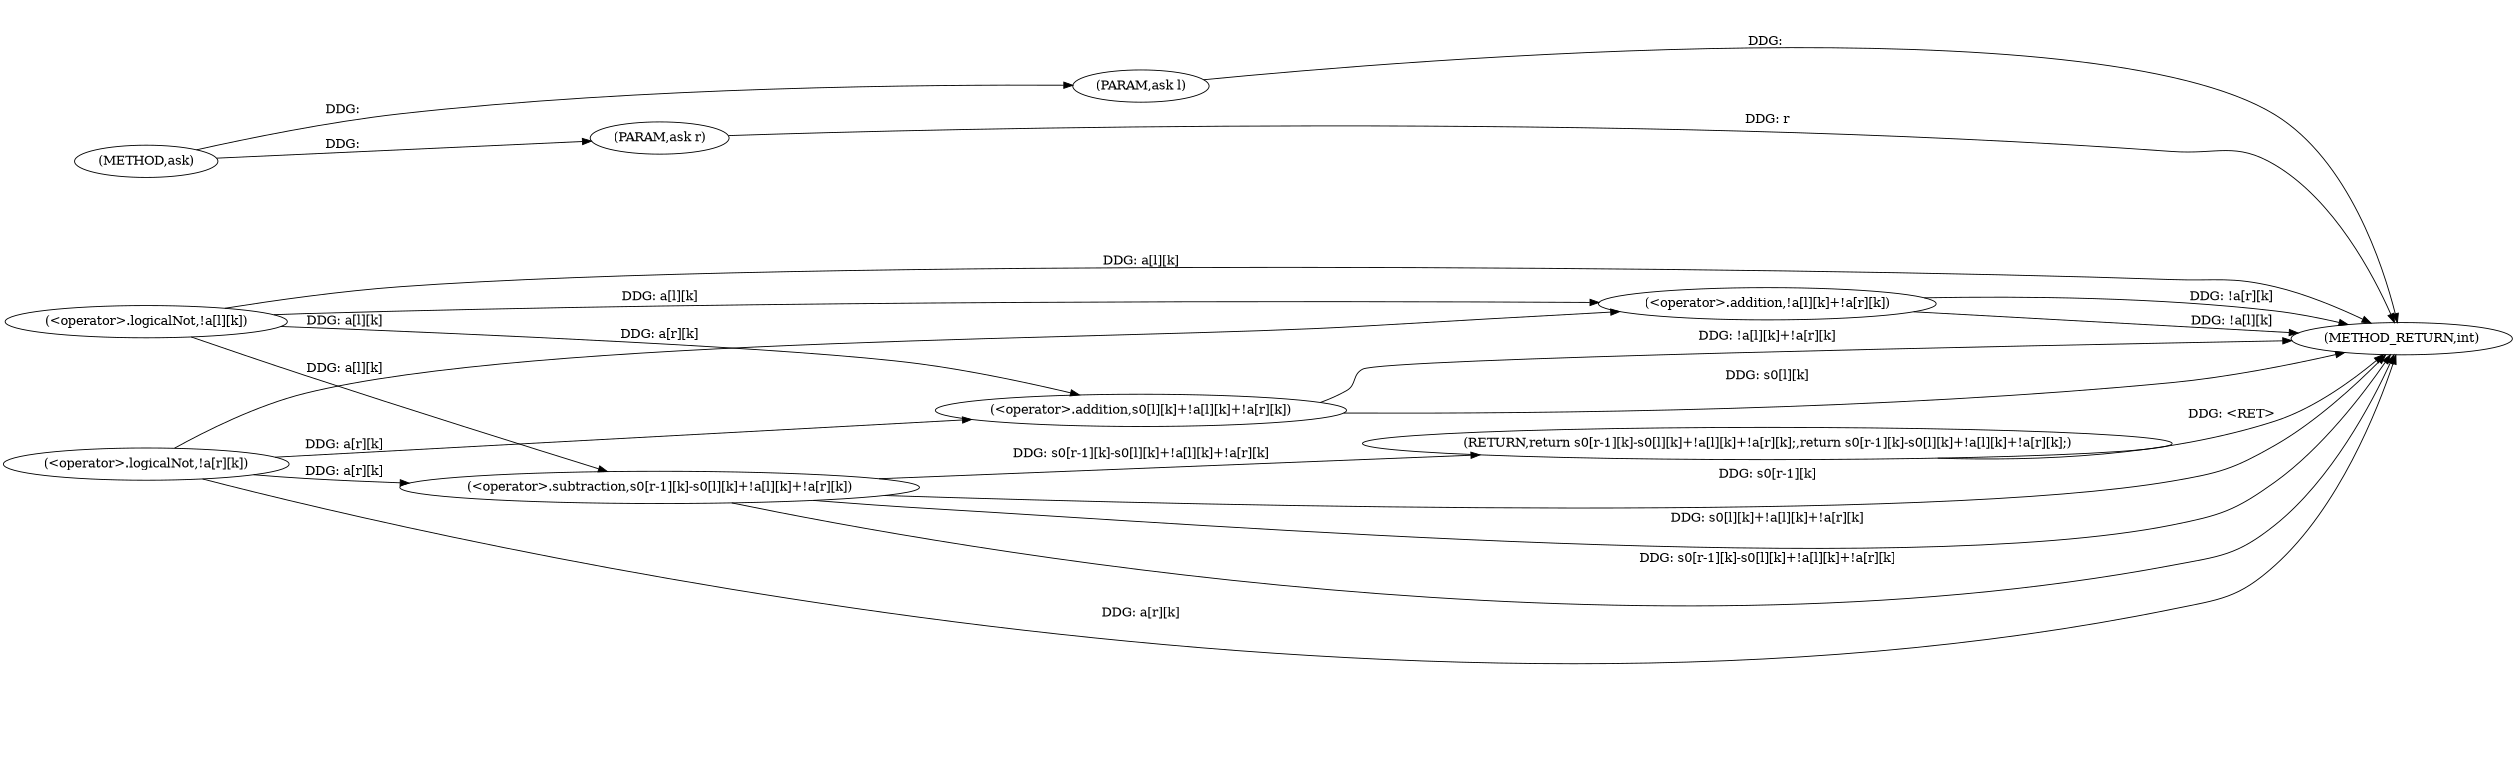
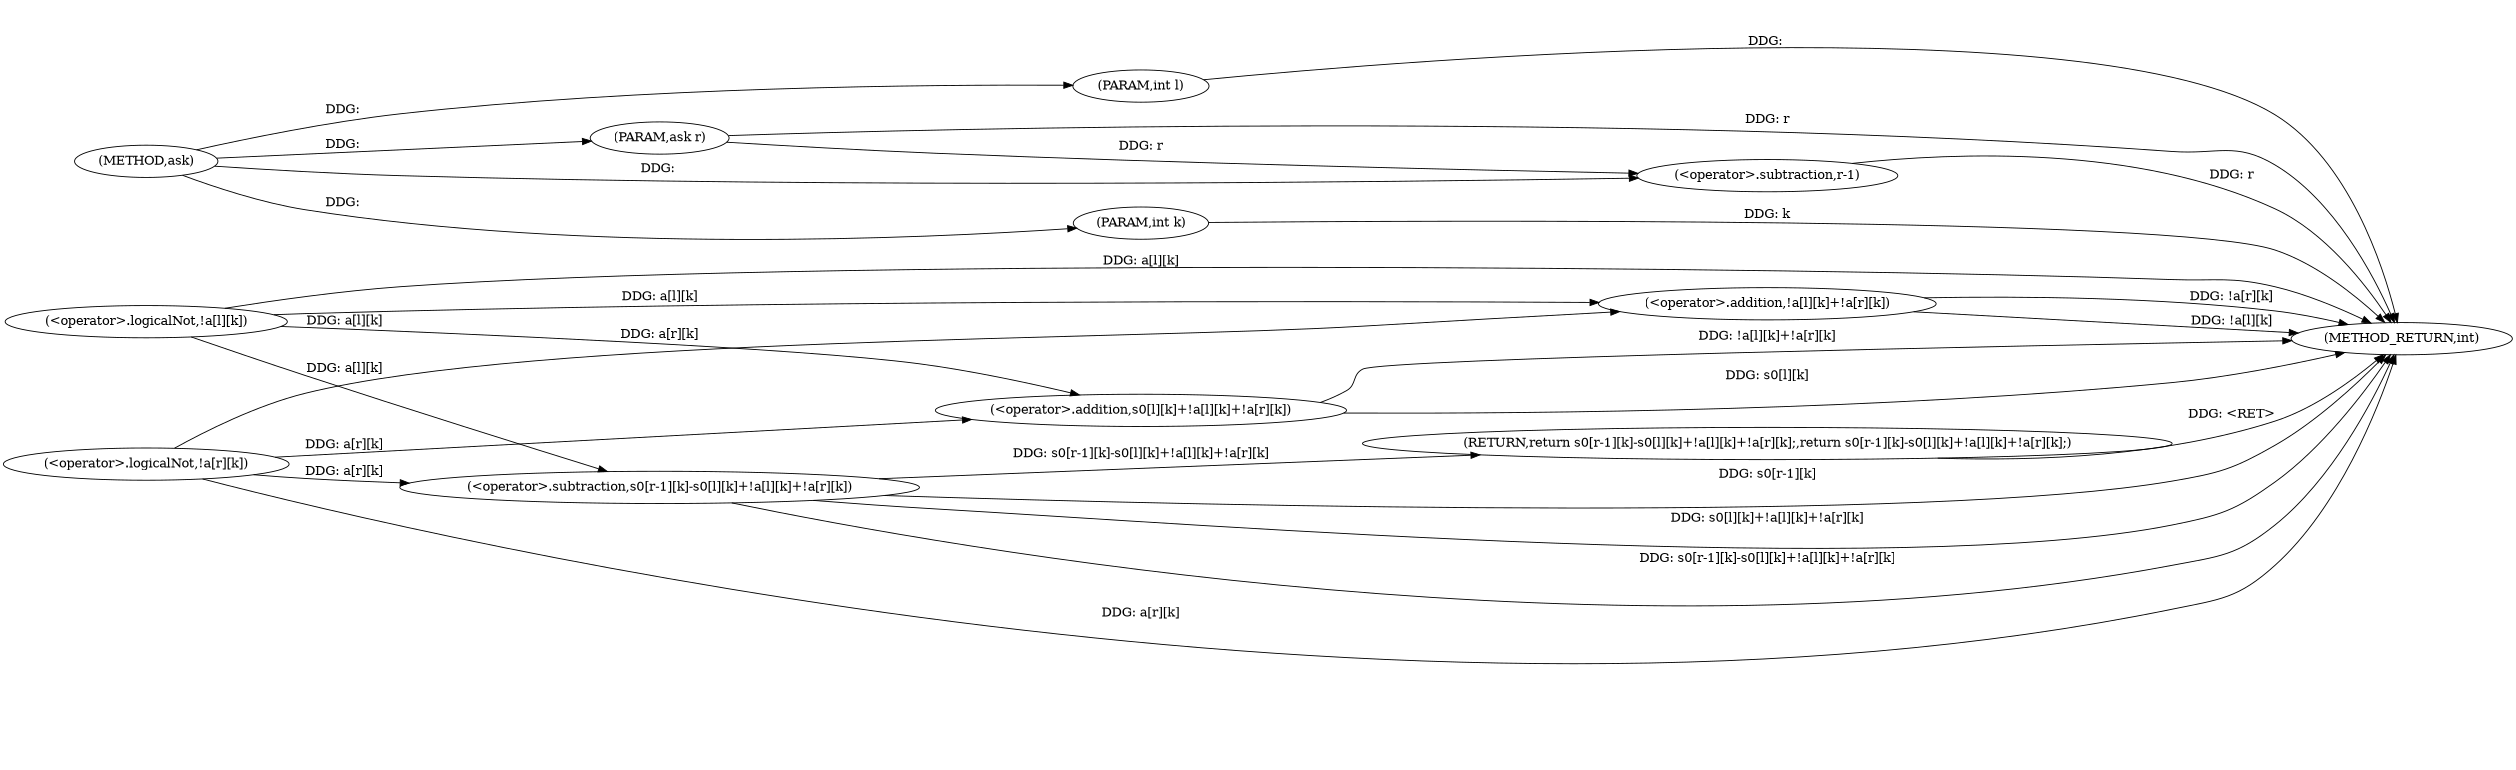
(1141, 86) -> (1141, 86)
none -> (1767, 176)
none -> (1141, 223)
